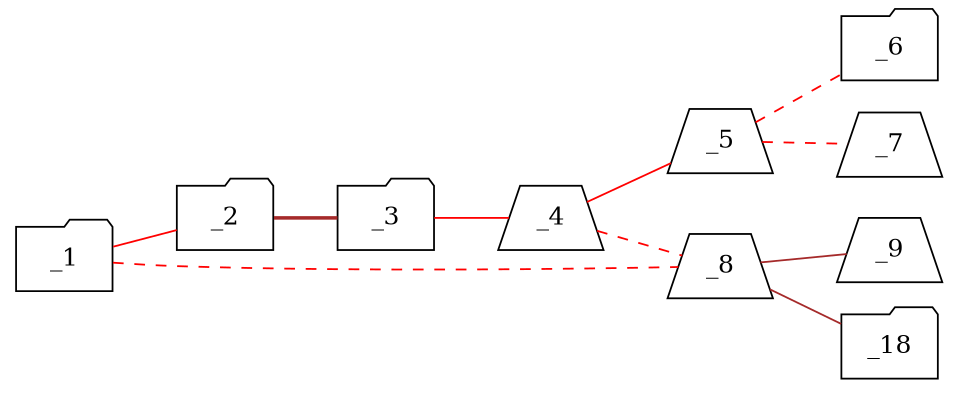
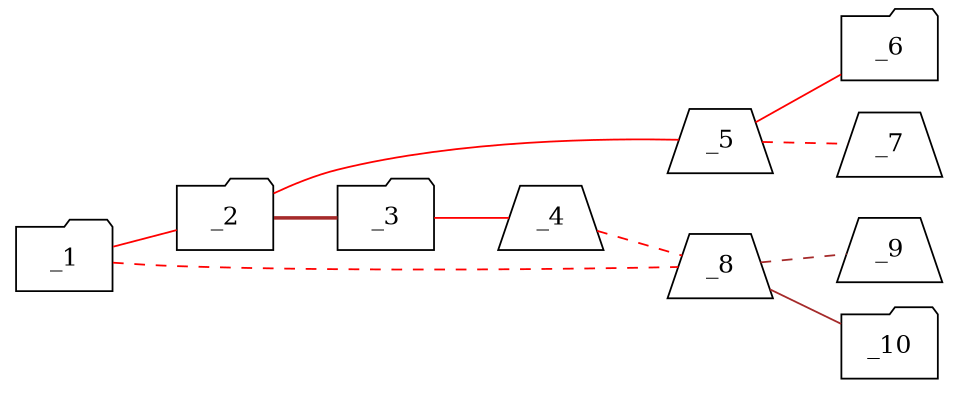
(798, 98) -> (798, 98)
(629, 183) -> (473, 147)
(804, 258) -> (804, 258)
(890, 347) -> (890, 347)
